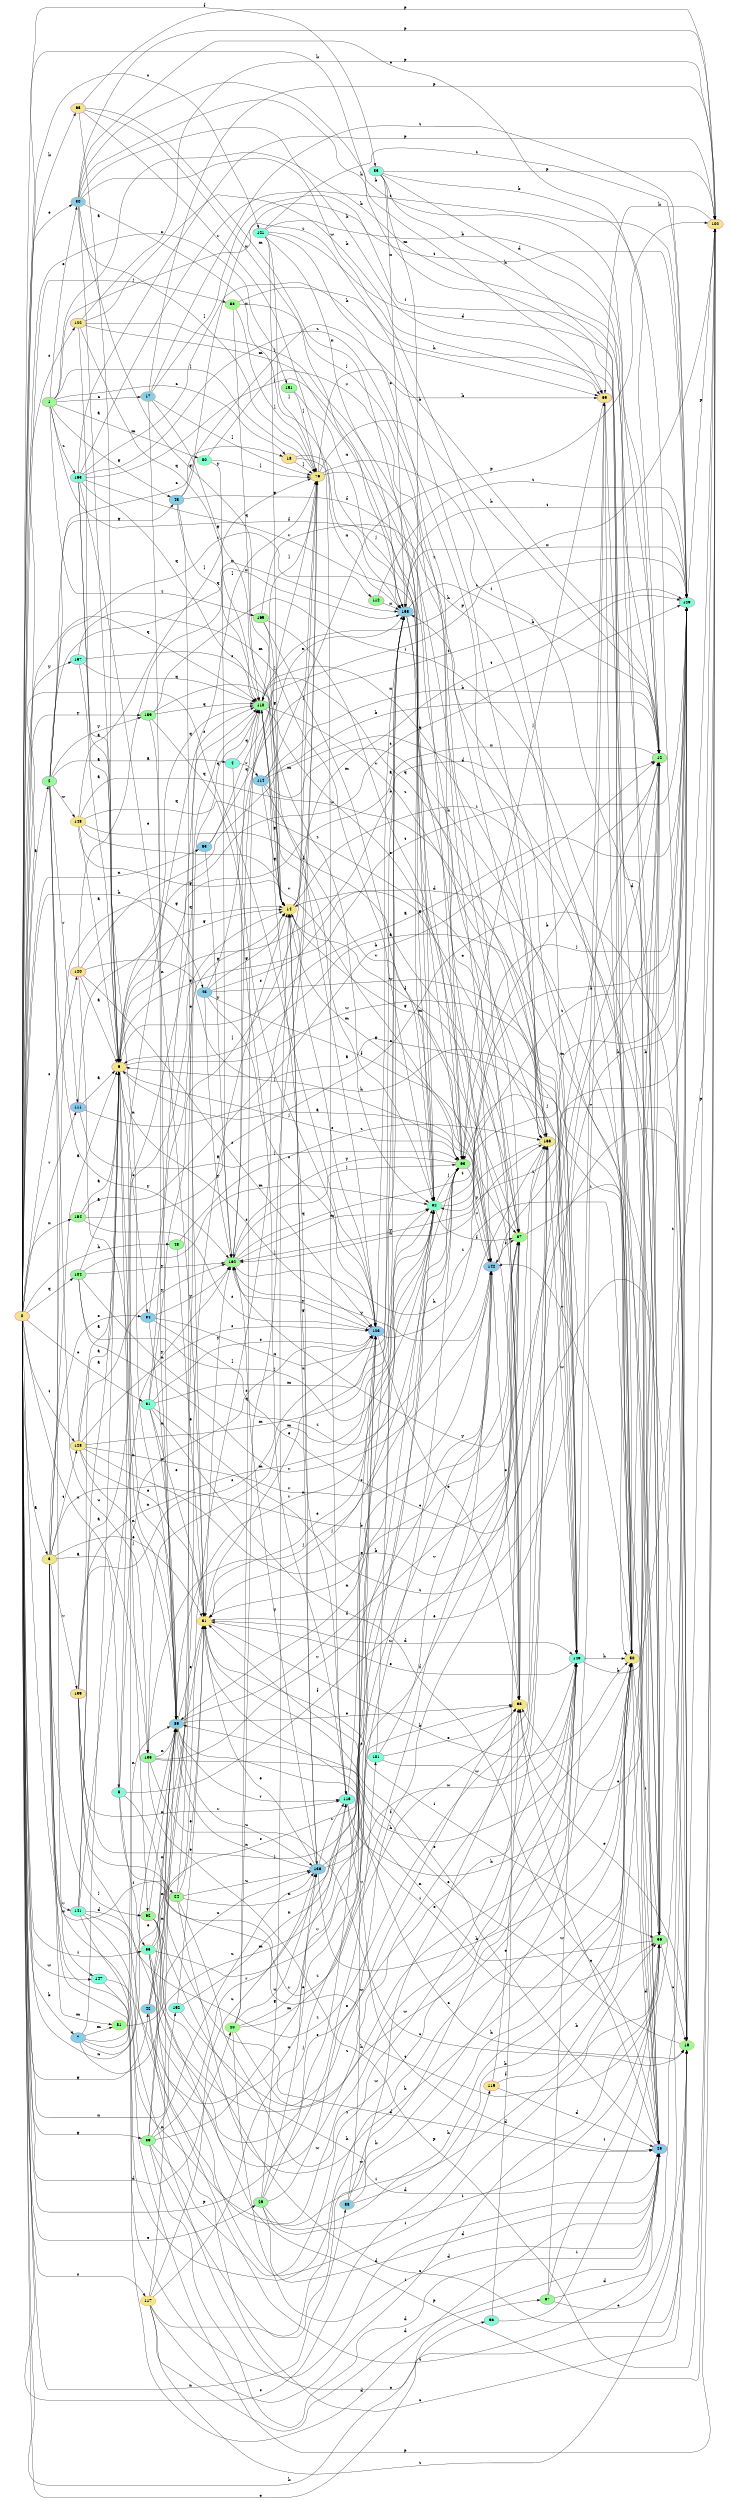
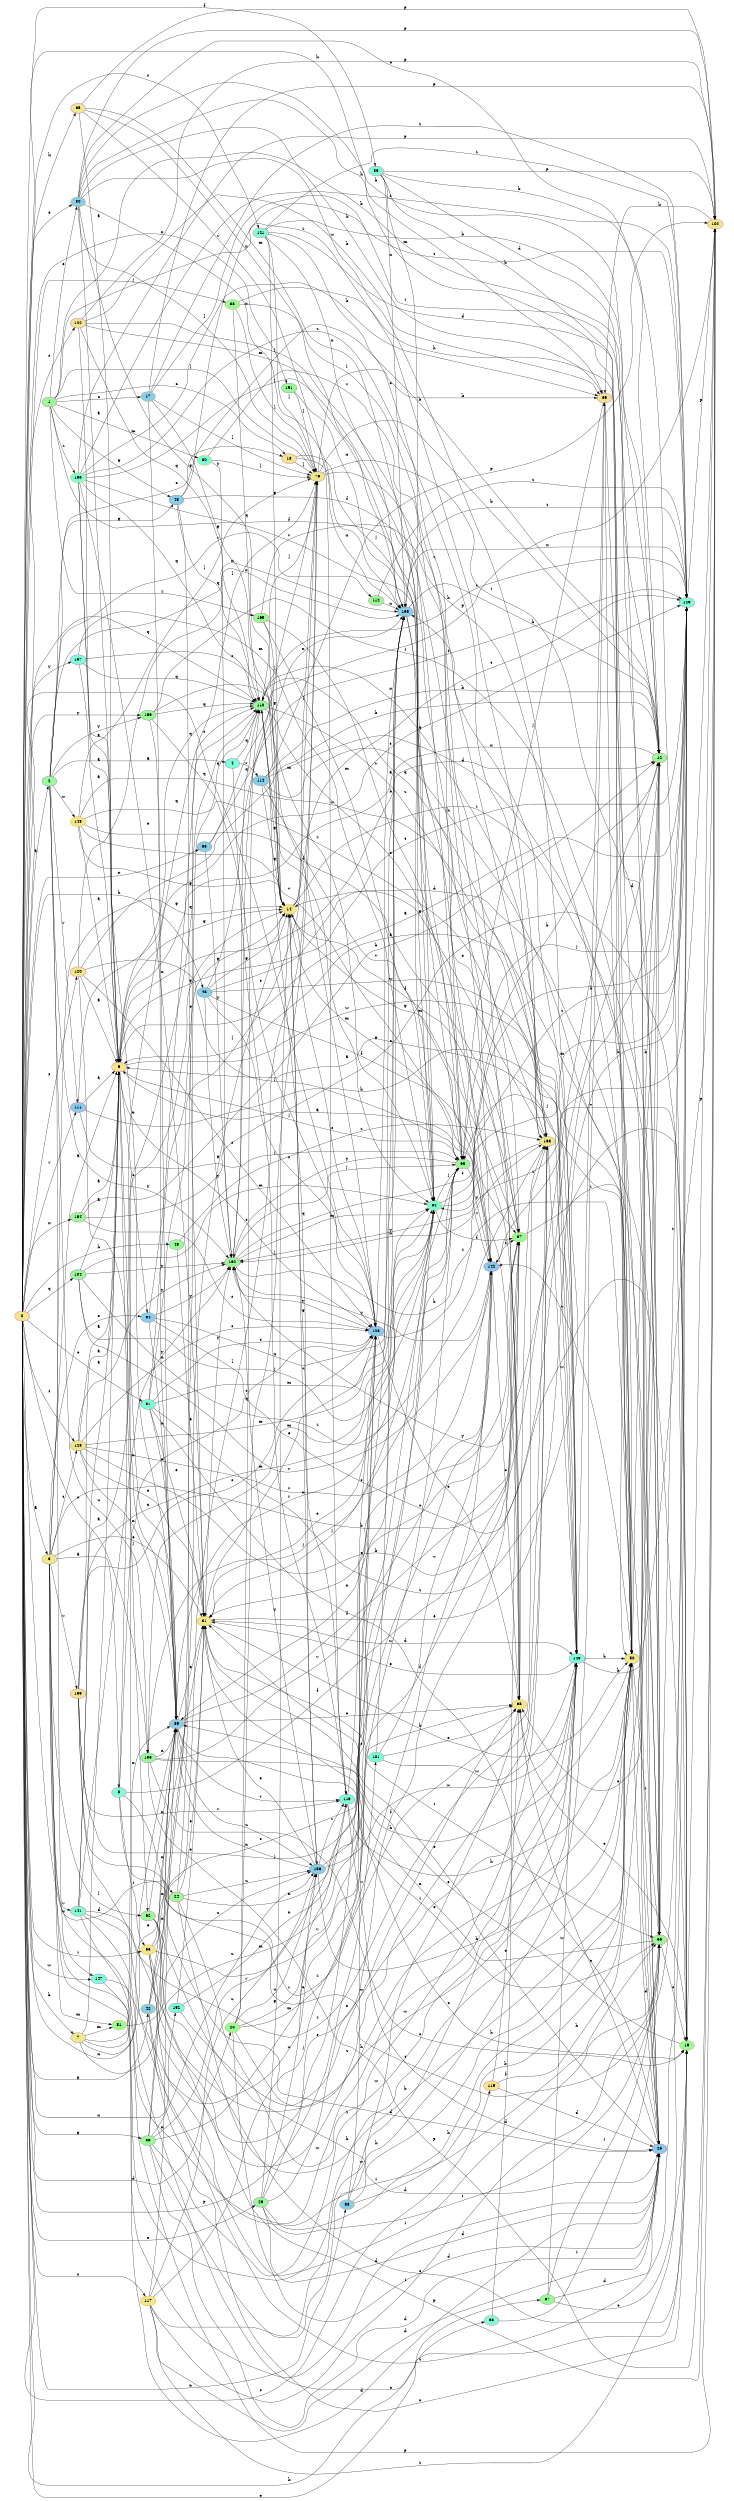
(78, 478) -> (78, 478)
(148, 1950) -> (148, 1950)
(78, 2038) -> (78, 2038)
